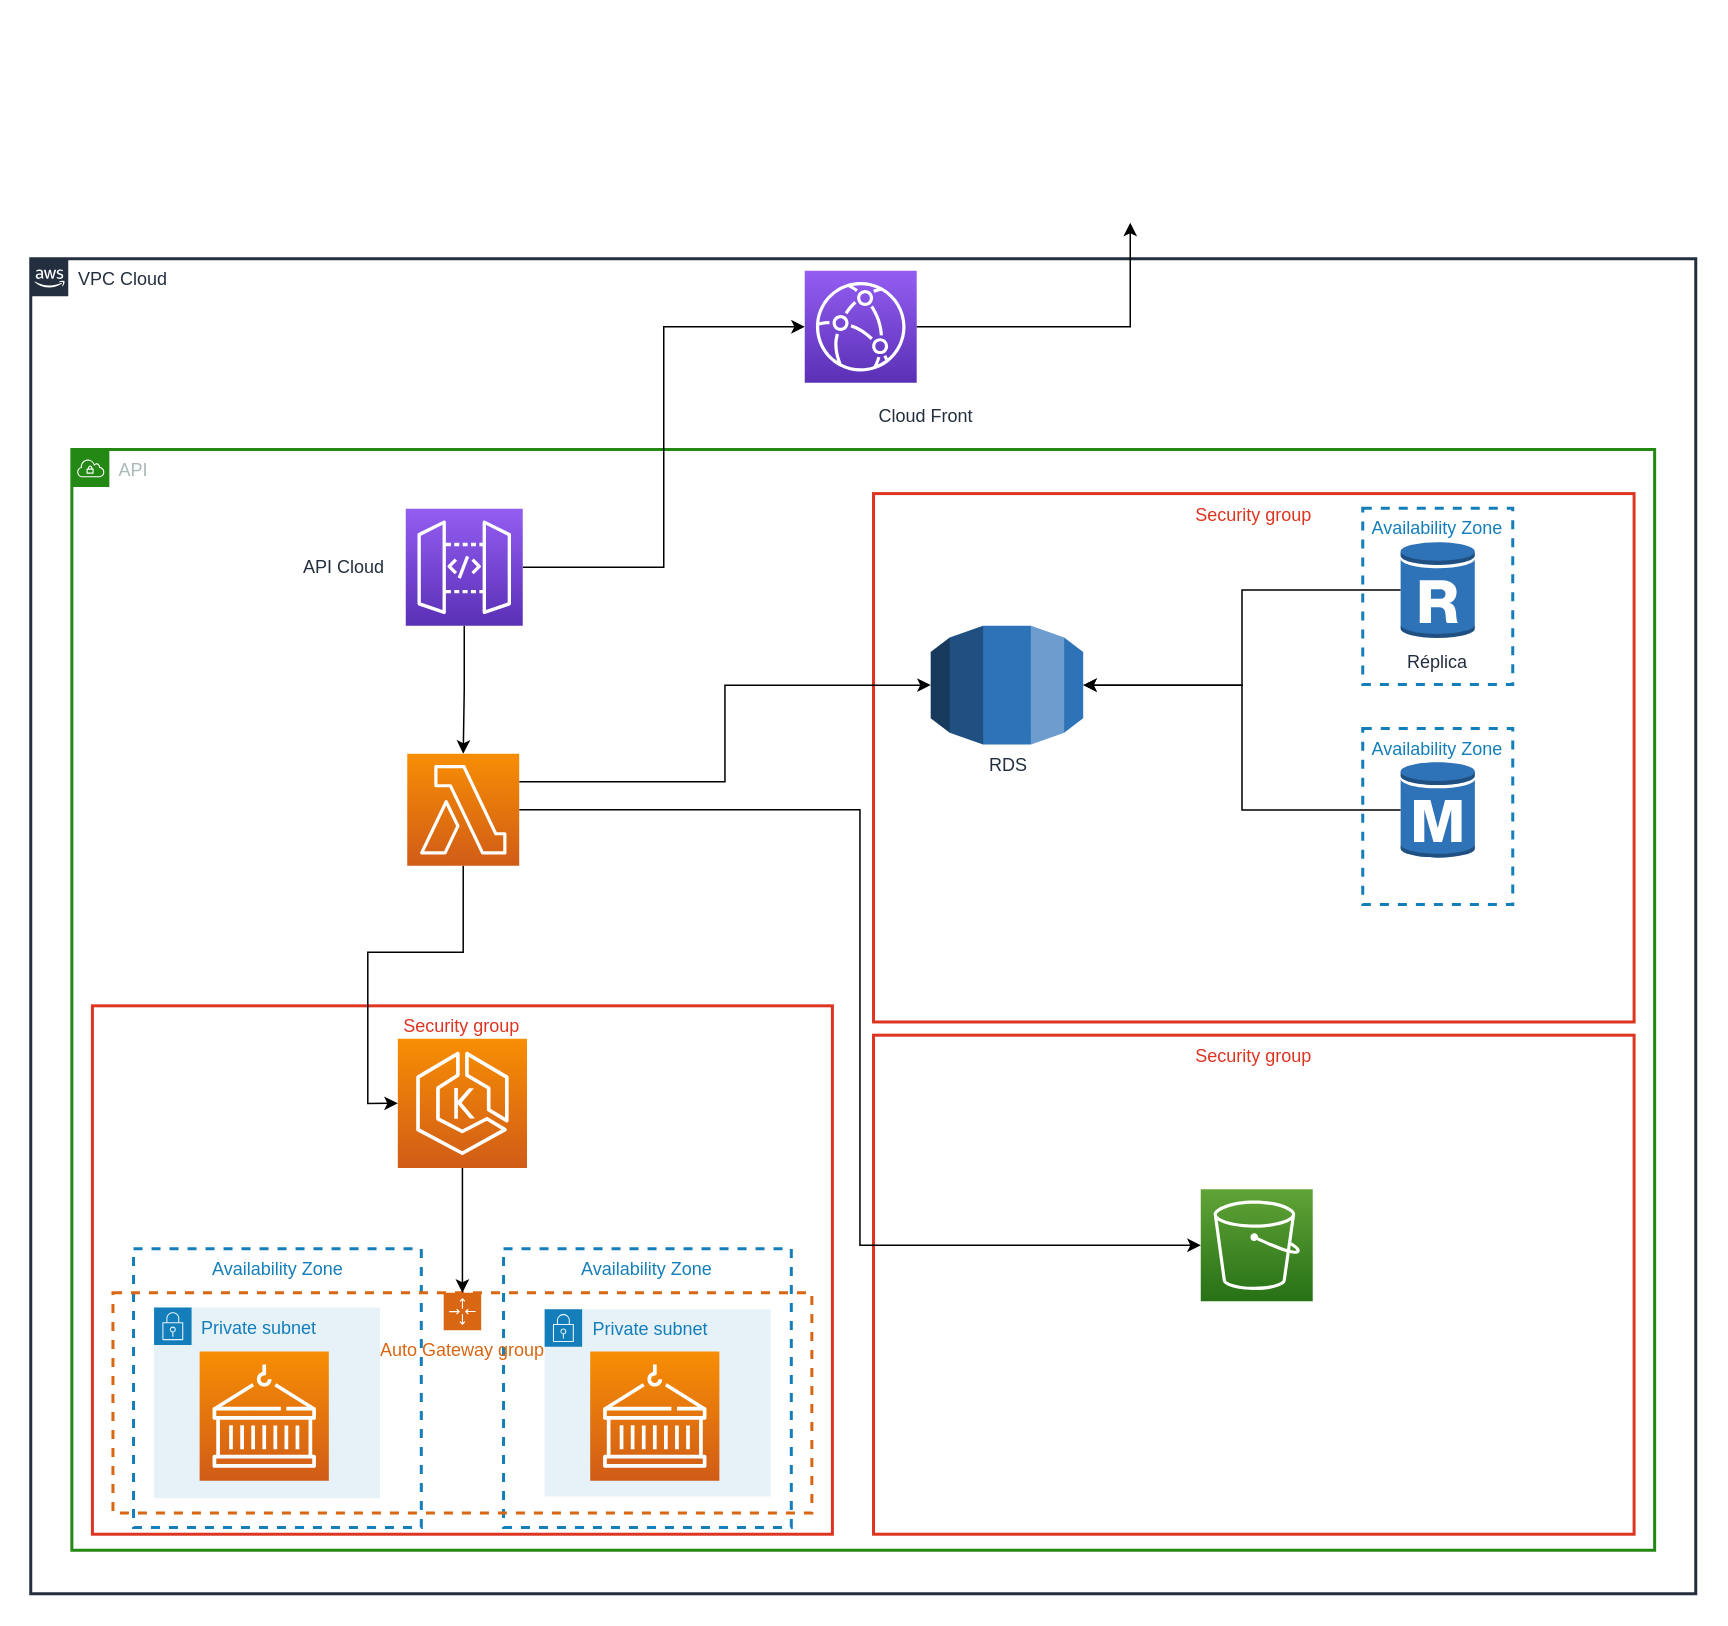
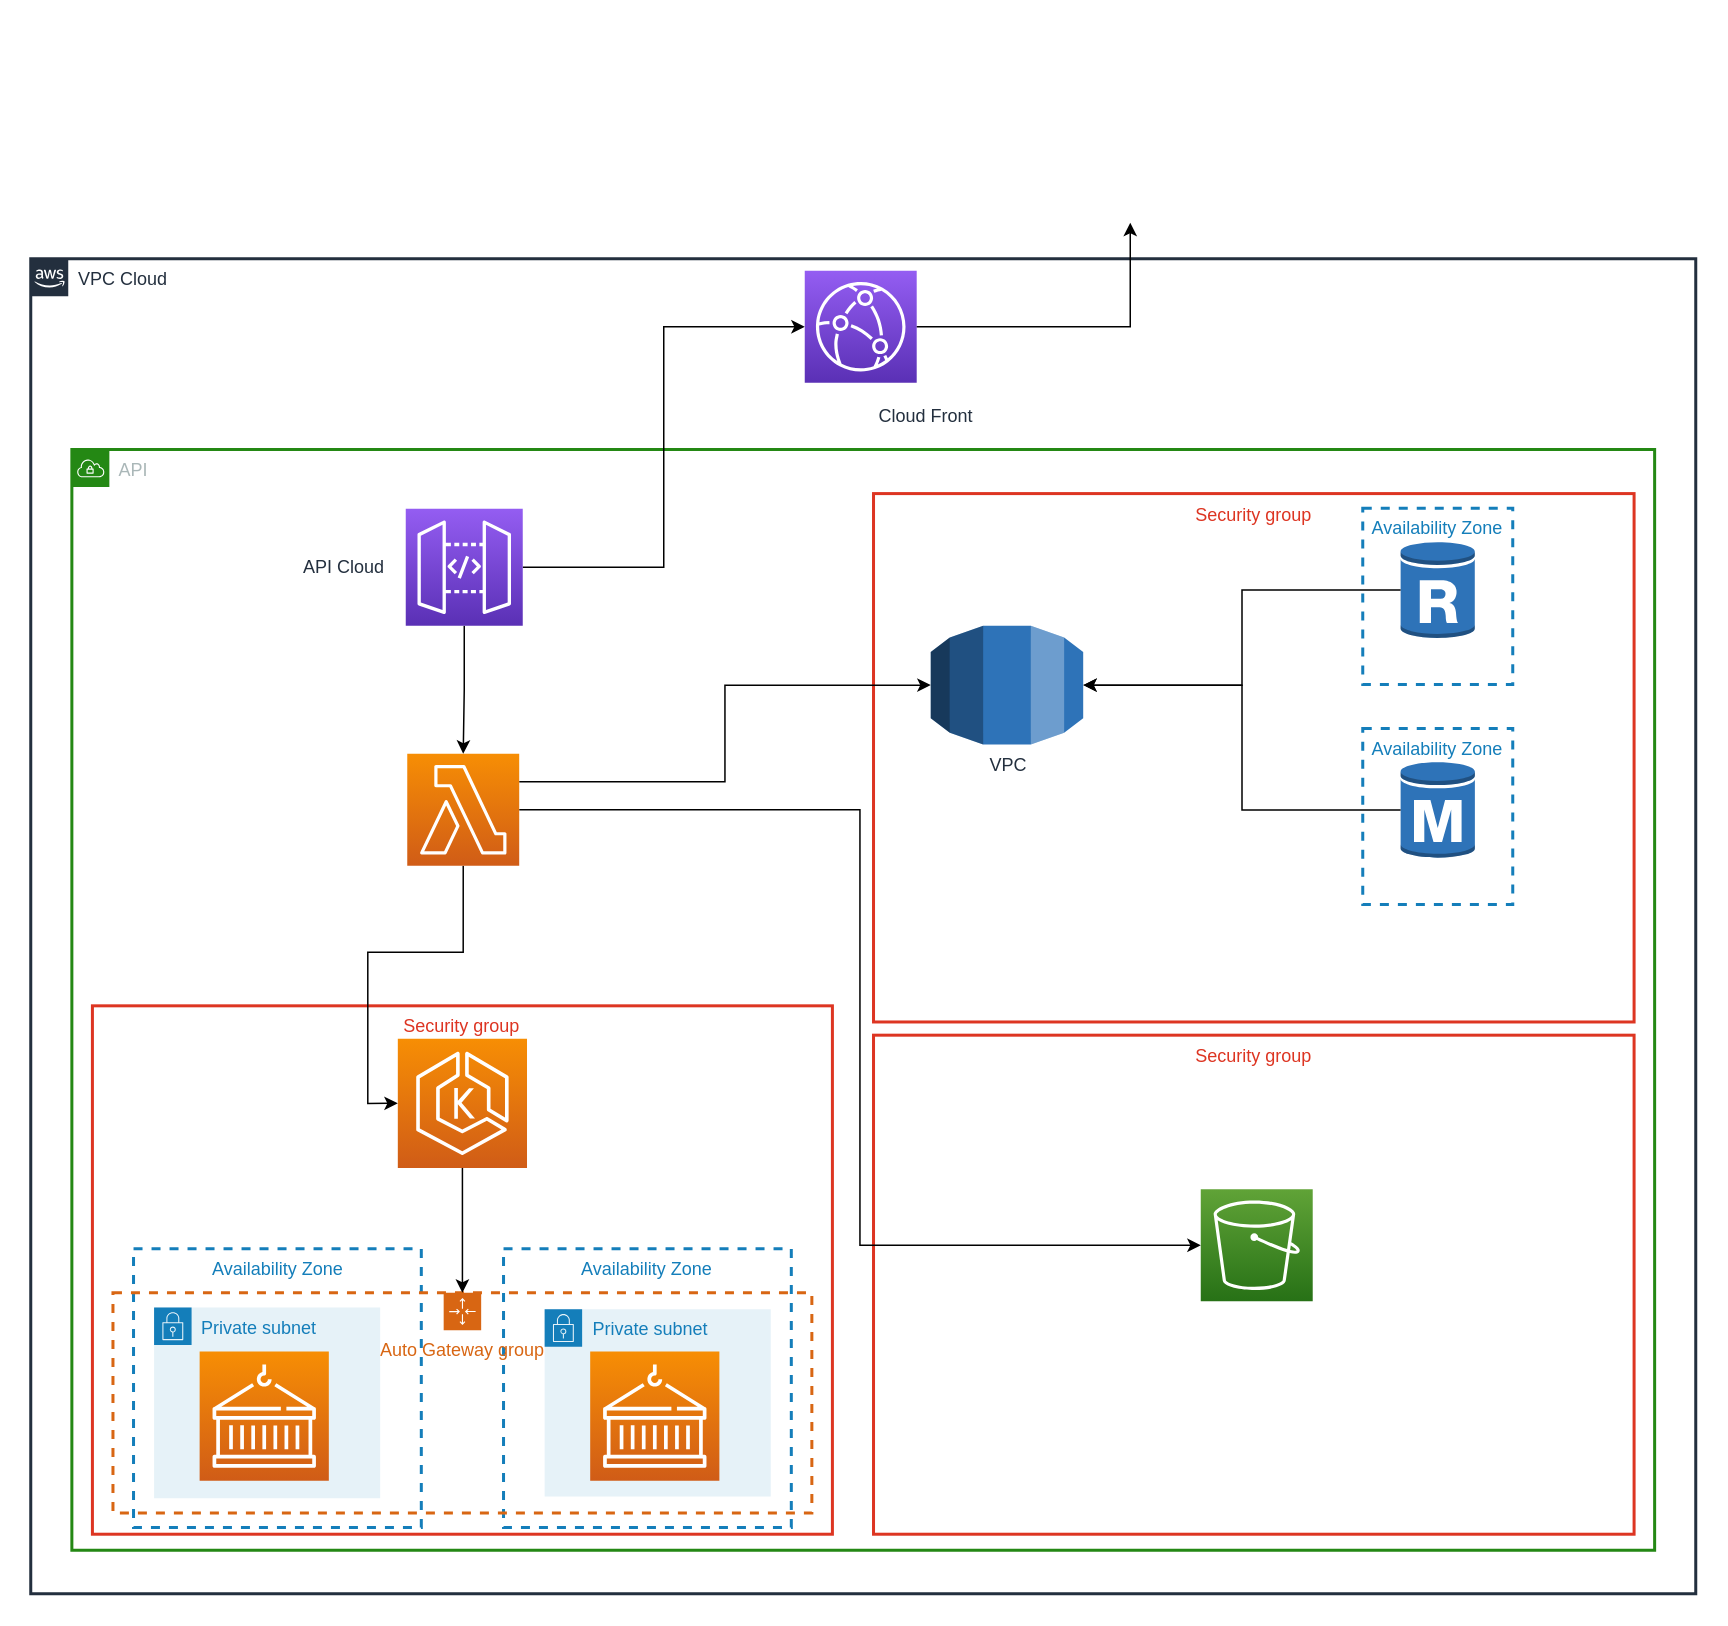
(1438, 662) -> none
(1009, 766) -> (1009, 766)
